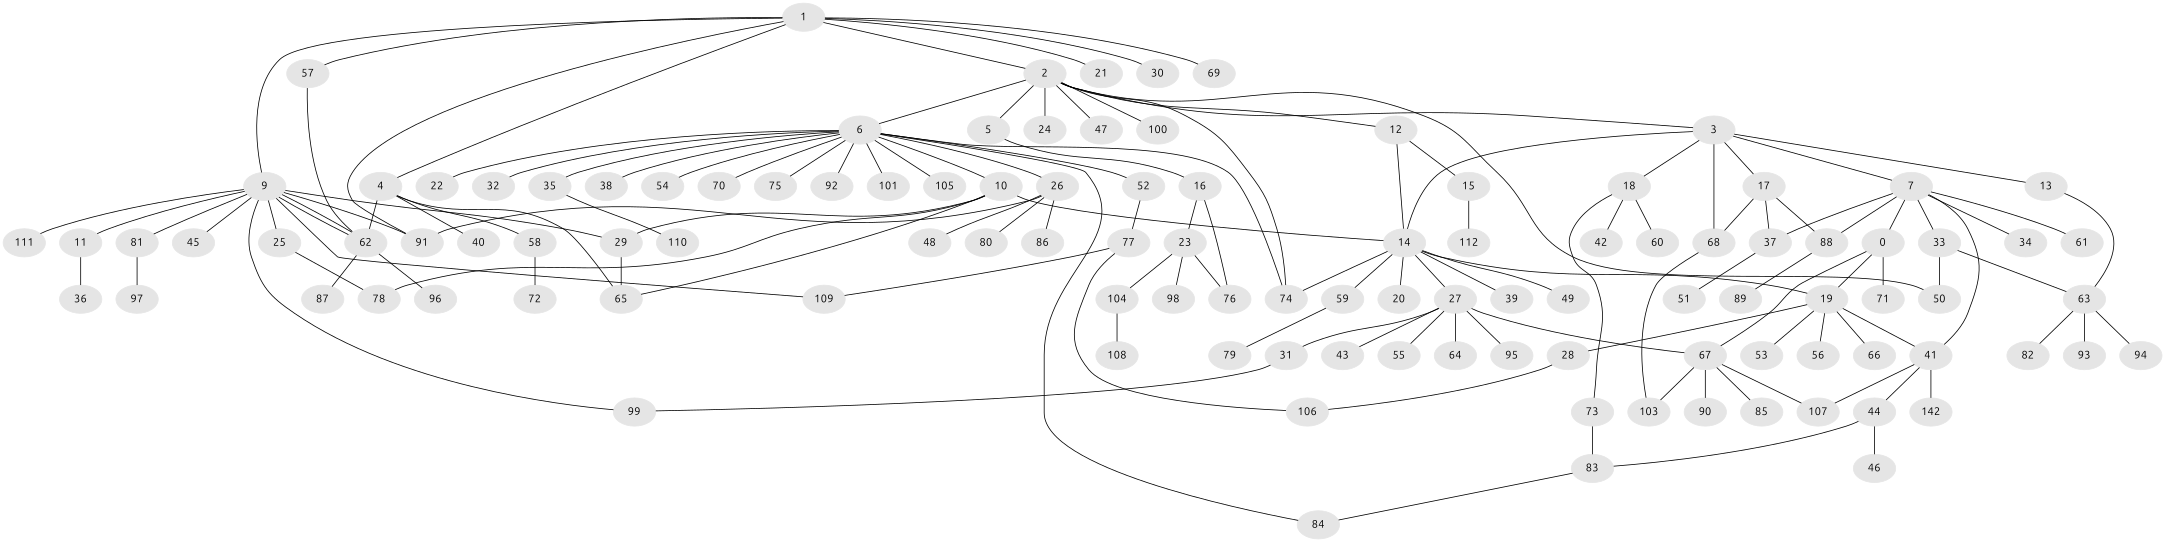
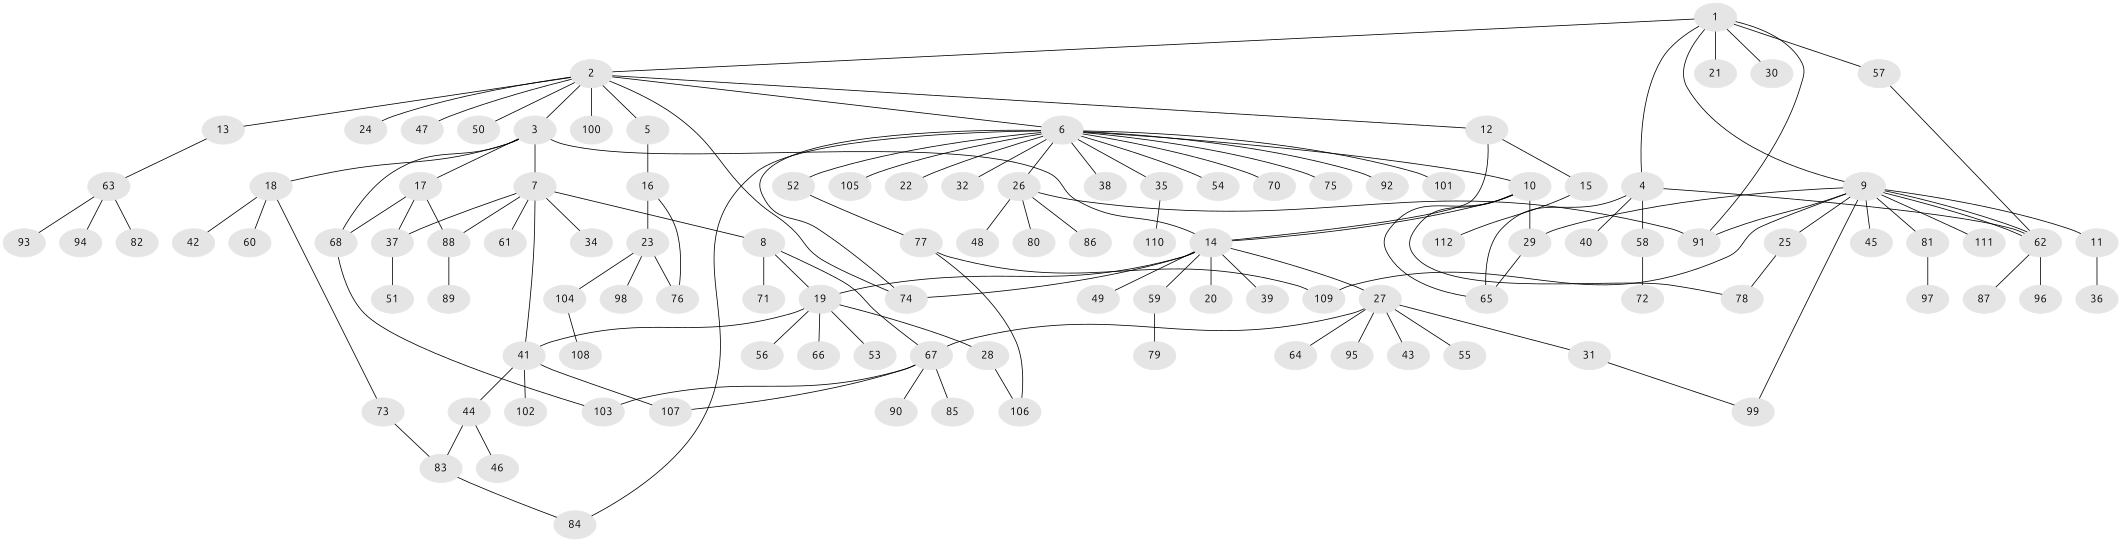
(1214, 74) -> none
(1880, 158) -> (407, 102)
(1883, 243) -> (764, 243)
(1940, 243) -> none
(1931, 412) -> (526, 412)
